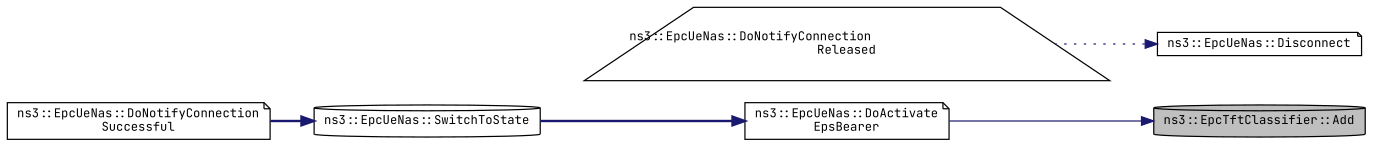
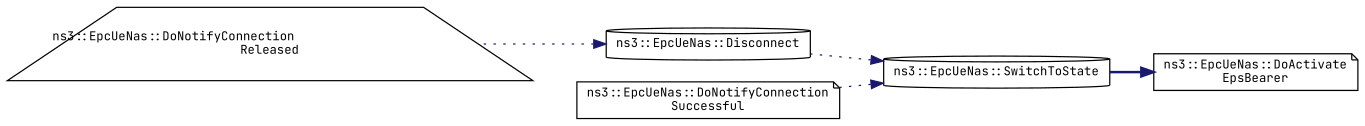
(1260, 44) -> (708, 44)
none -> (841, 57)
(286, 121) -> (855, 86)
(1260, 121) -> none
